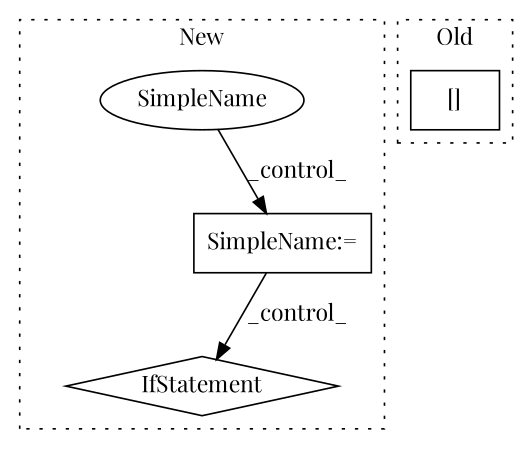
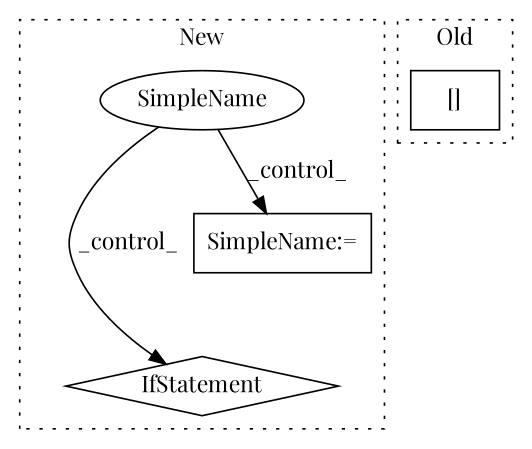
(246, 309) -> (69, 239)
